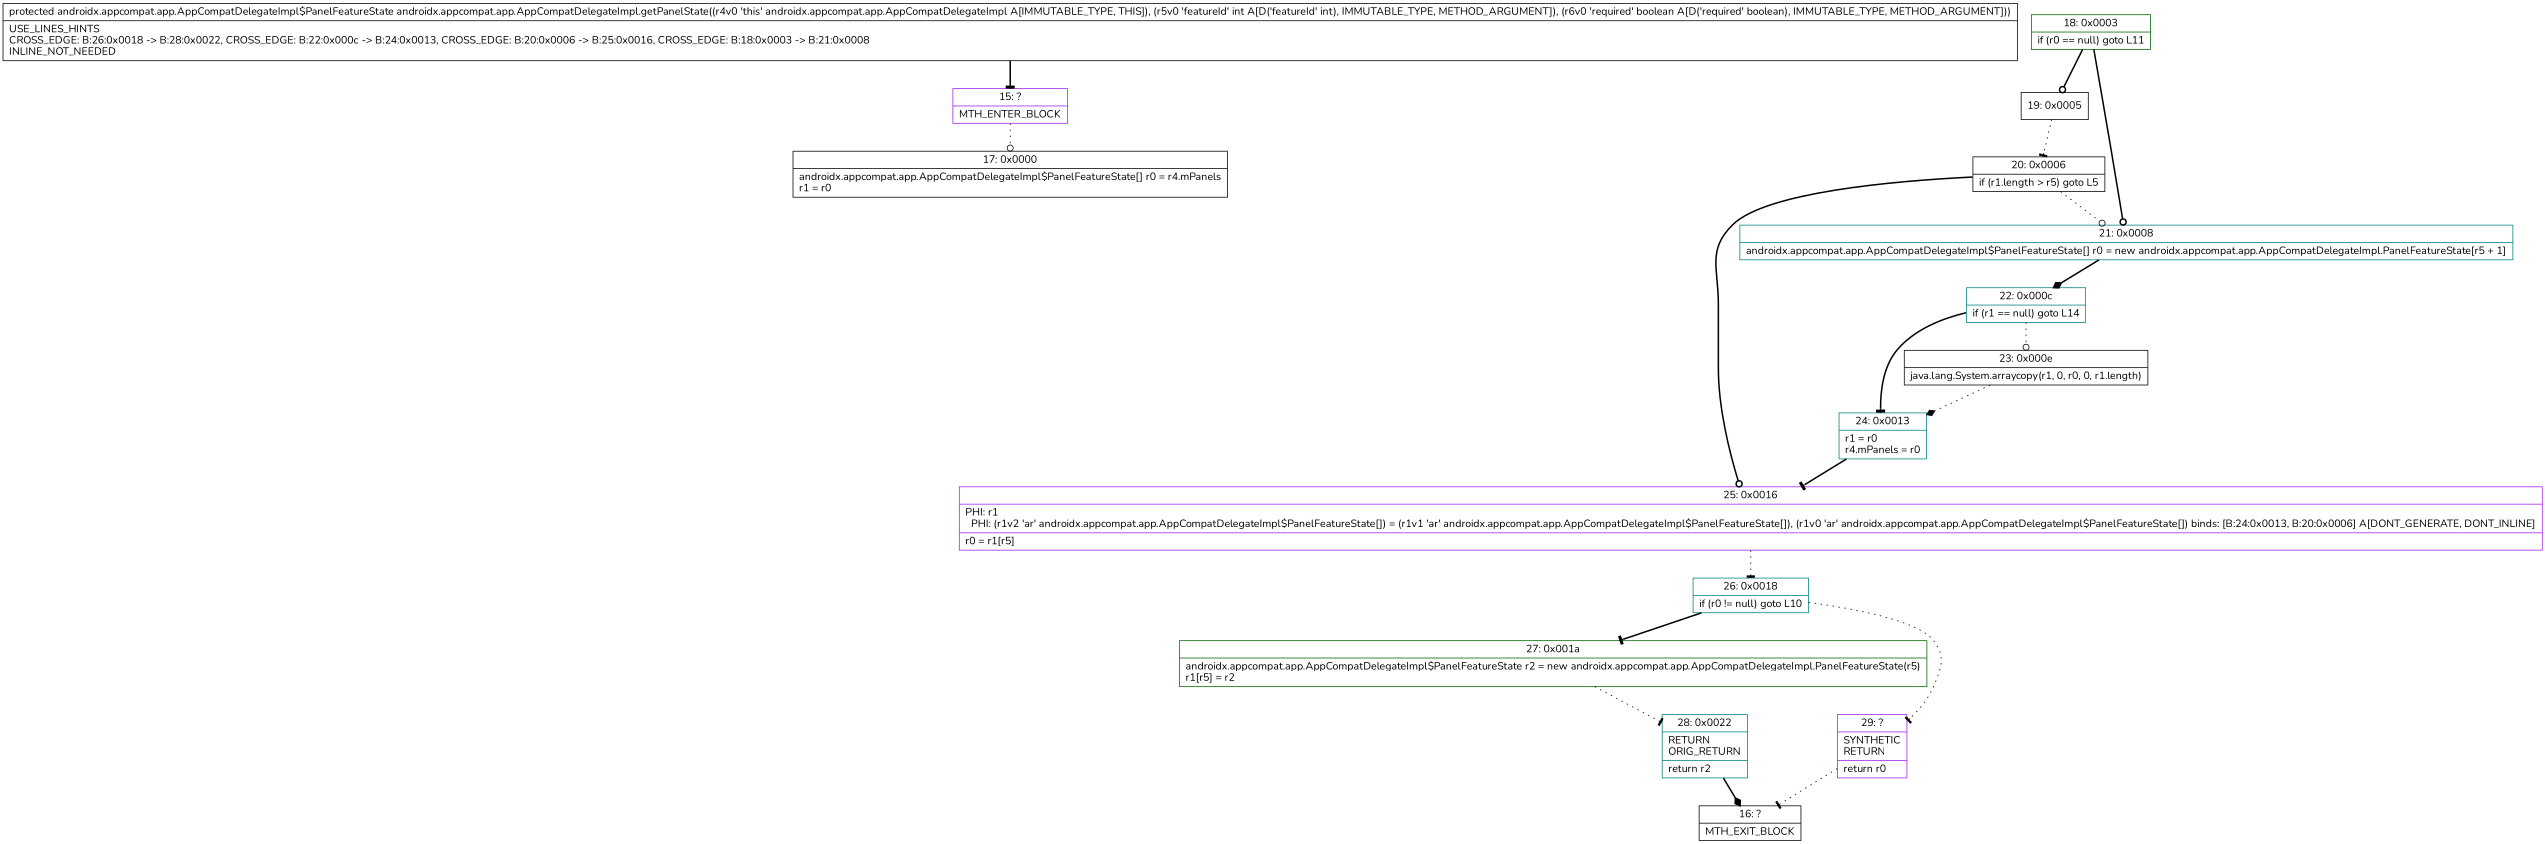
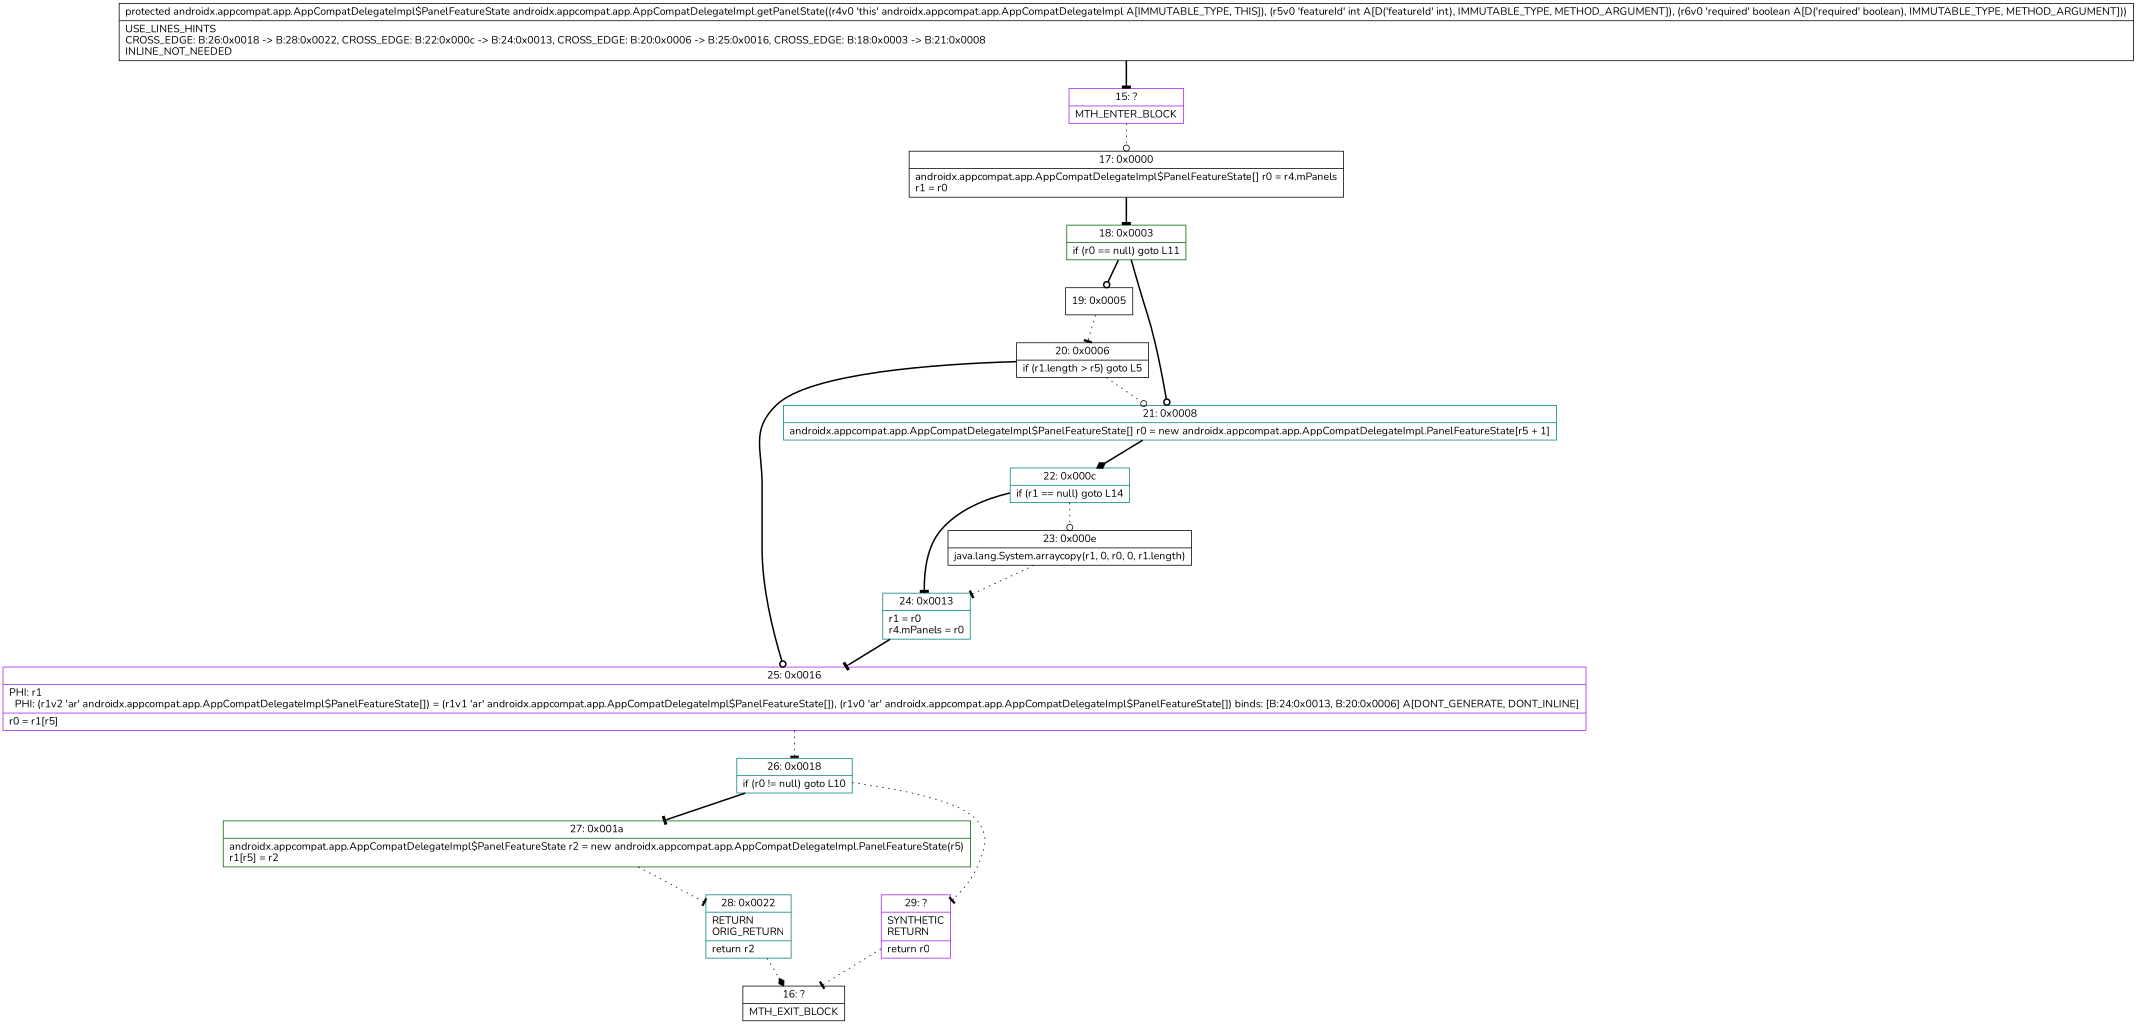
none -> (1126, 209)
(1963, 398) -> (1004, 579)
(1729, 788) -> (773, 968)
